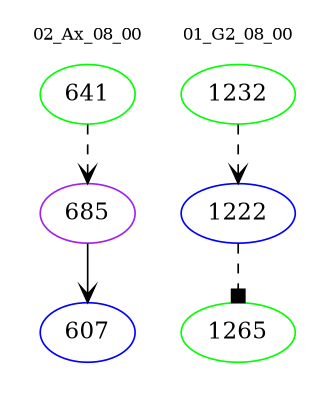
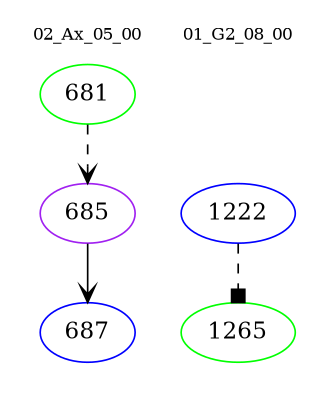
(88, 36) -> (88, 36)
(88, 94) -> (88, 94)
(238, 94) -> none
(88, 332) -> (88, 332)
